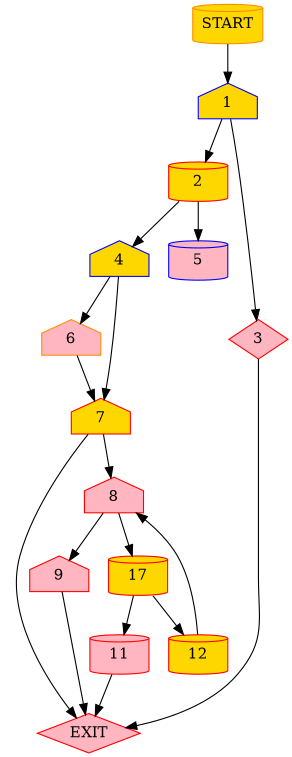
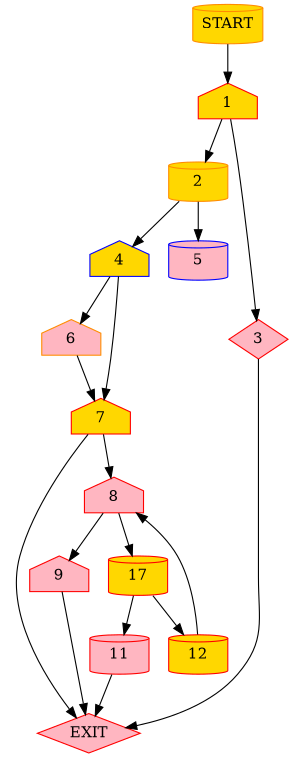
(228, 103) -> (228, 103)
(198, 182) -> (198, 182)
